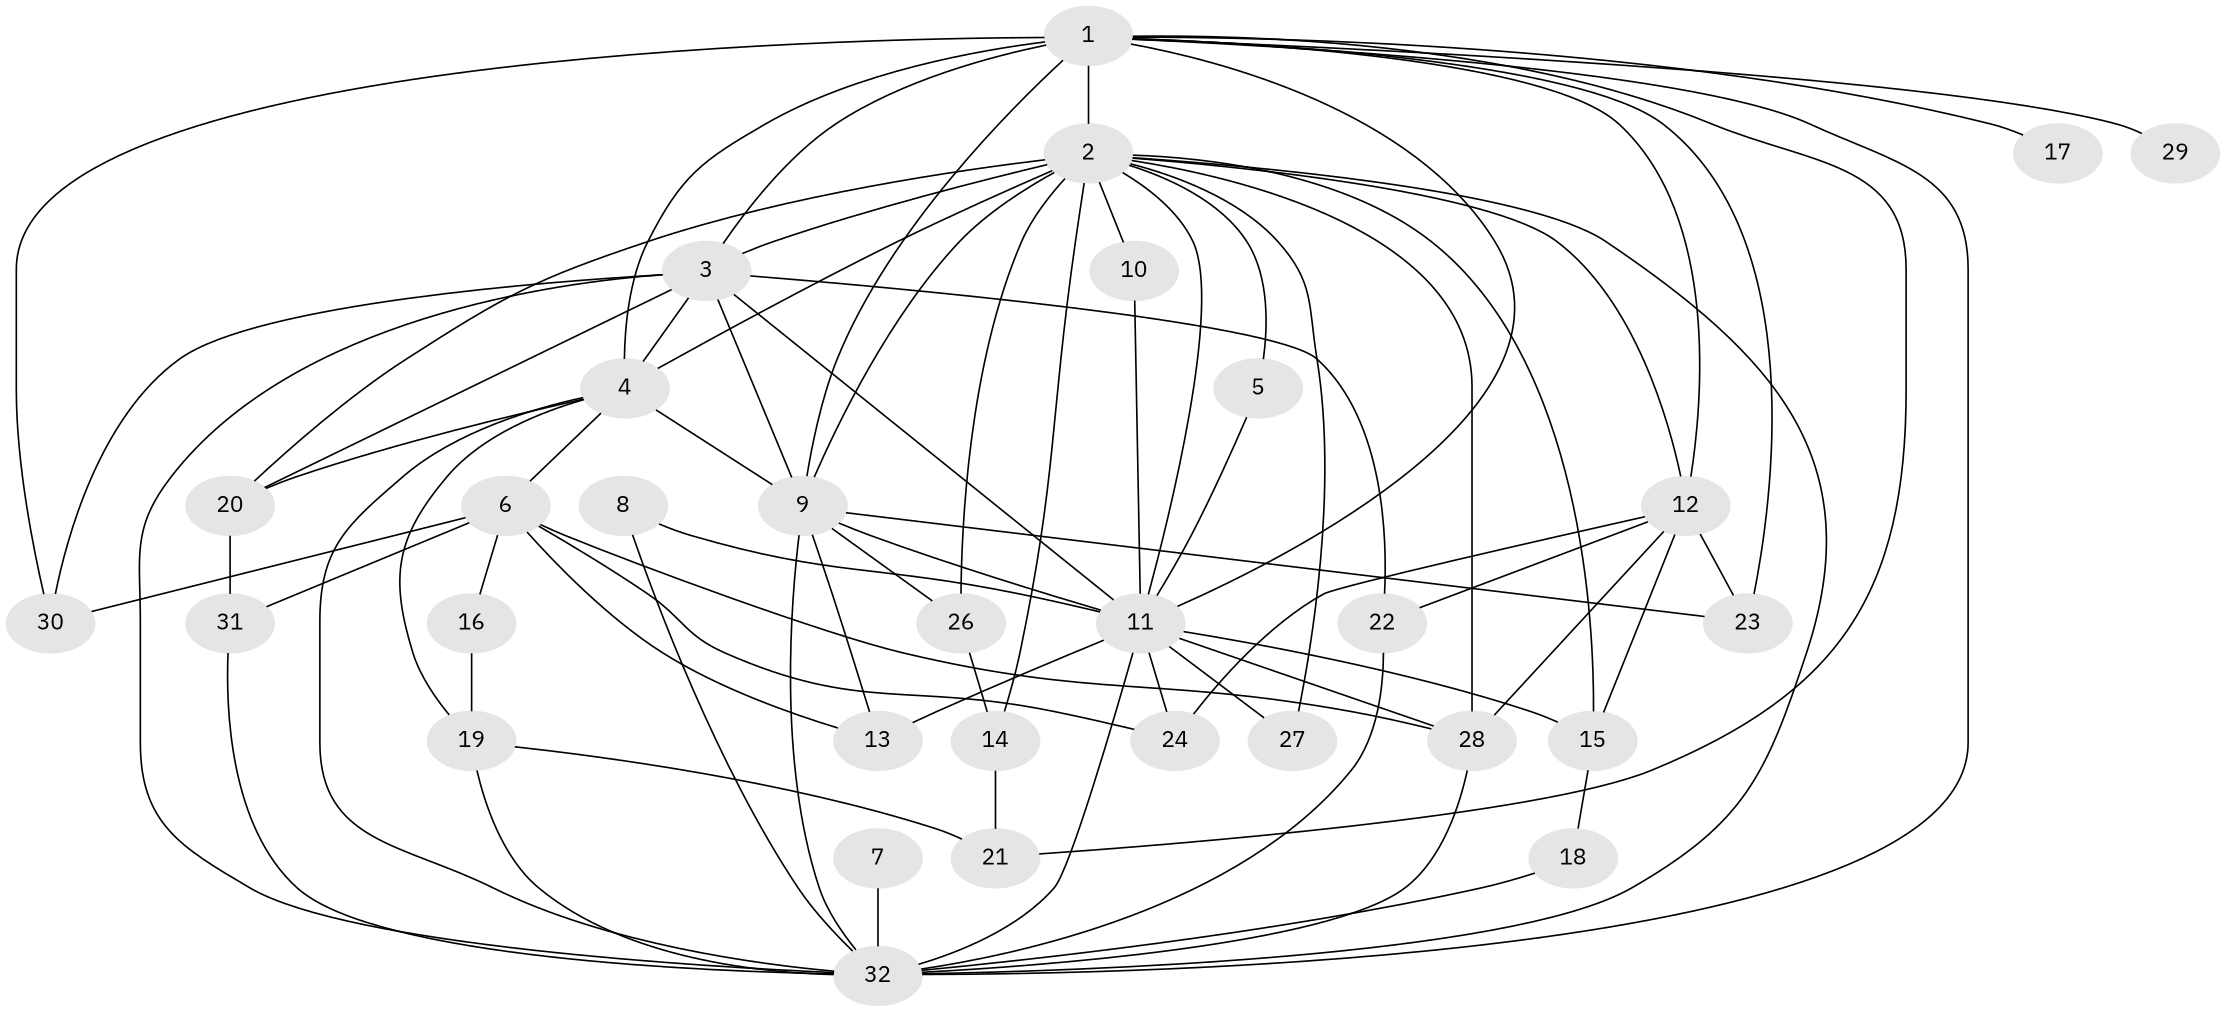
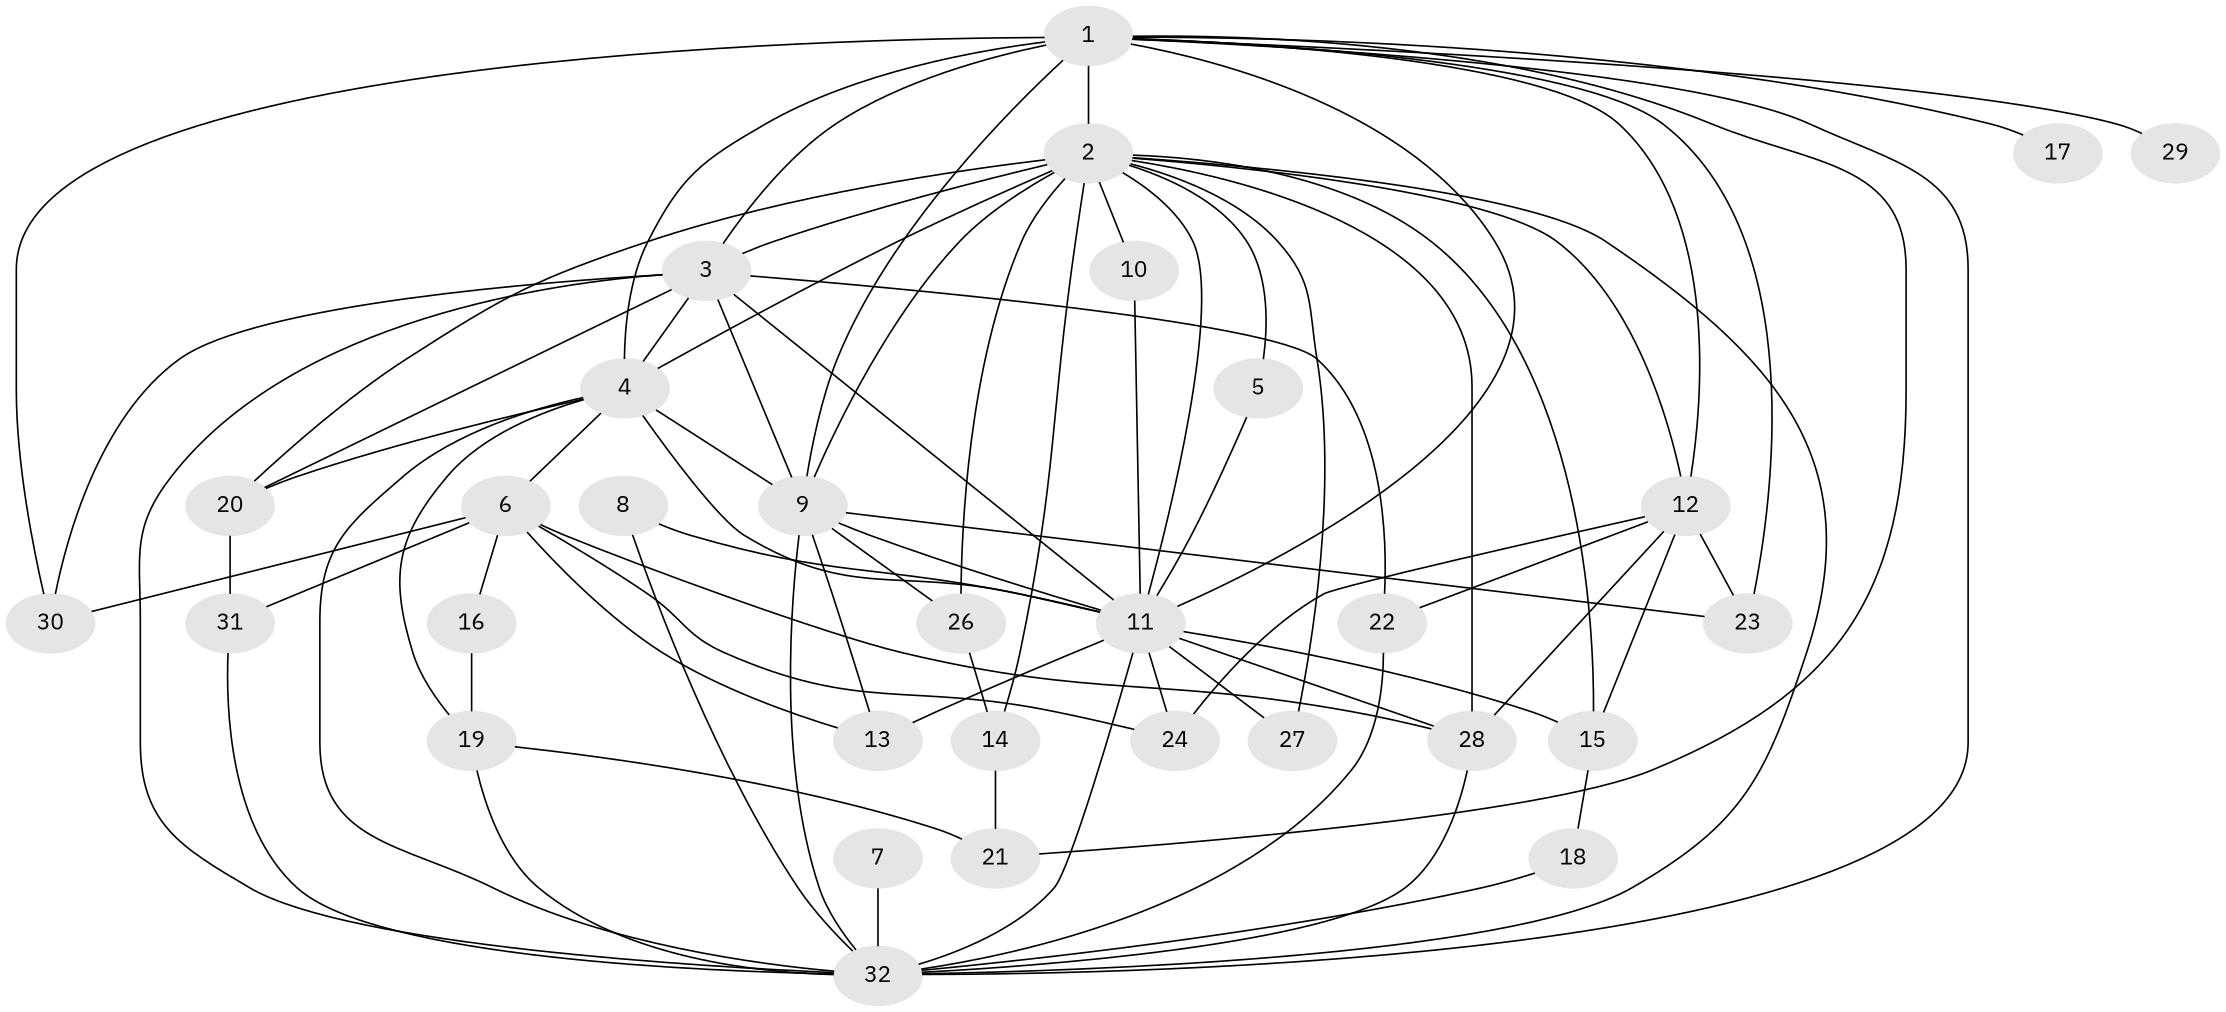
none -> (756, 541)
